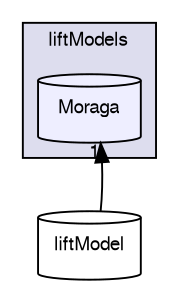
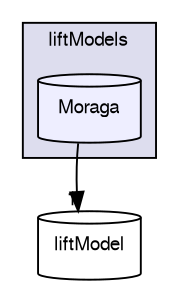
(102, 187) -> (77, 170)
